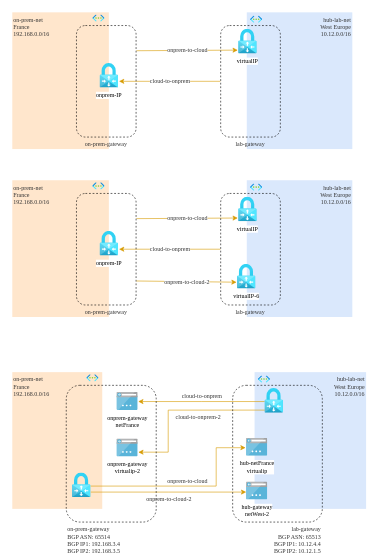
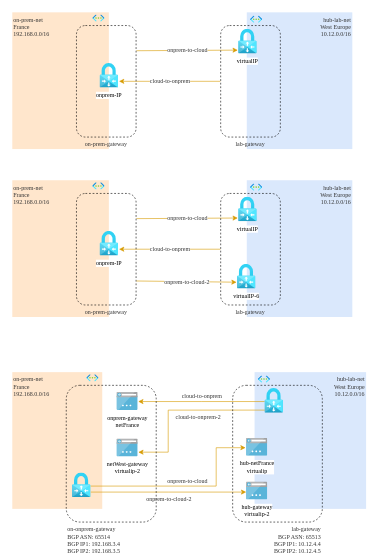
(128, 468) -> (128, 468)
(257, 512) -> (257, 512)
(96, 541) -> (96, 541)
(296, 541) -> (296, 541)
